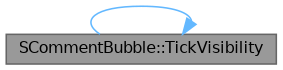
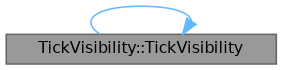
(141, 49) -> (141, 49)
